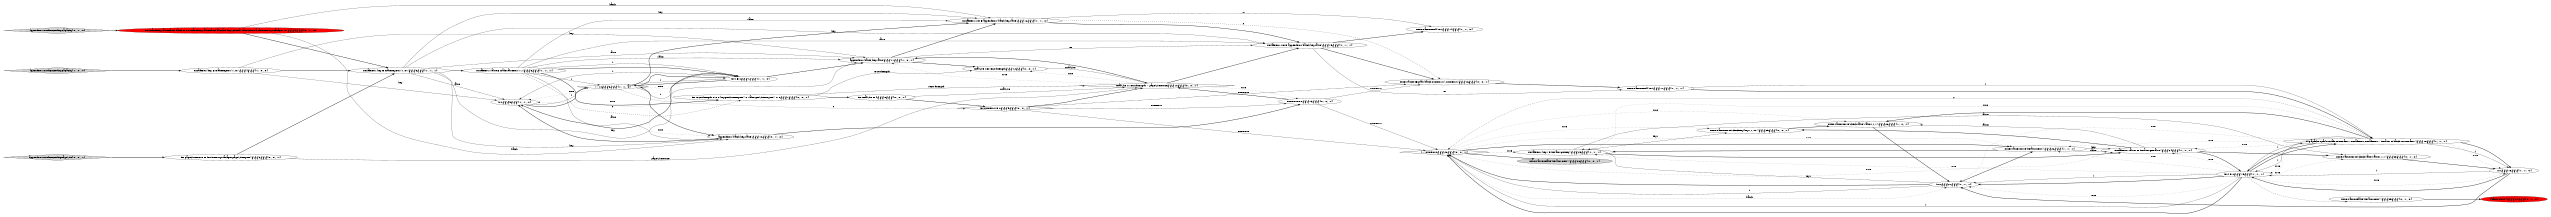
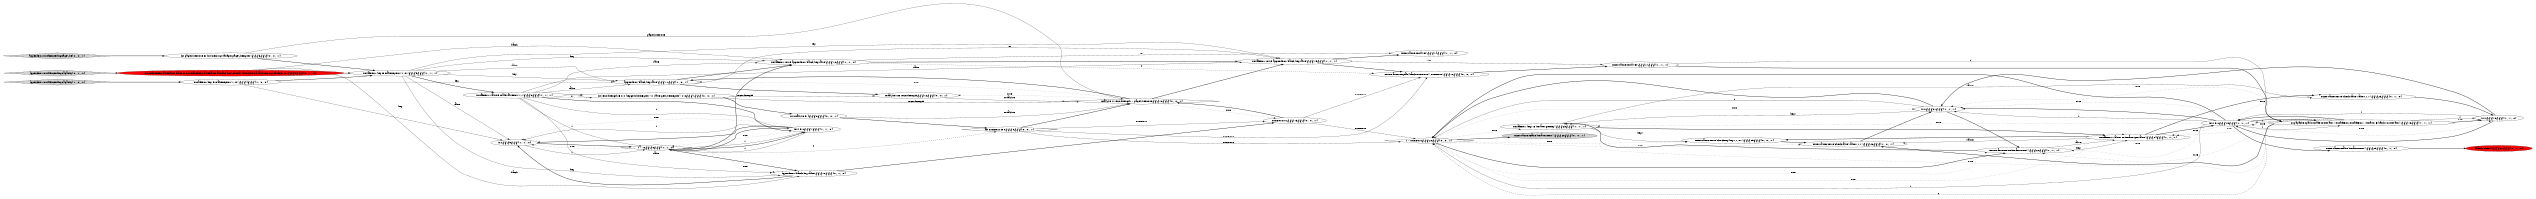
(814, 70) -> none
(1750, 197) -> (1734, 108)
(2294, 198) -> (2278, 147)
